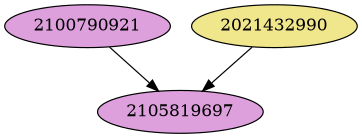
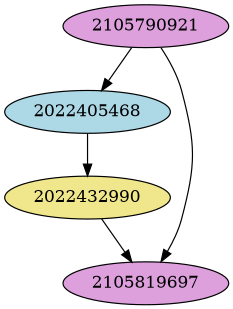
(88, 26) -> (146, 26)
(274, 26) -> (88, 198)
none -> (88, 112)
